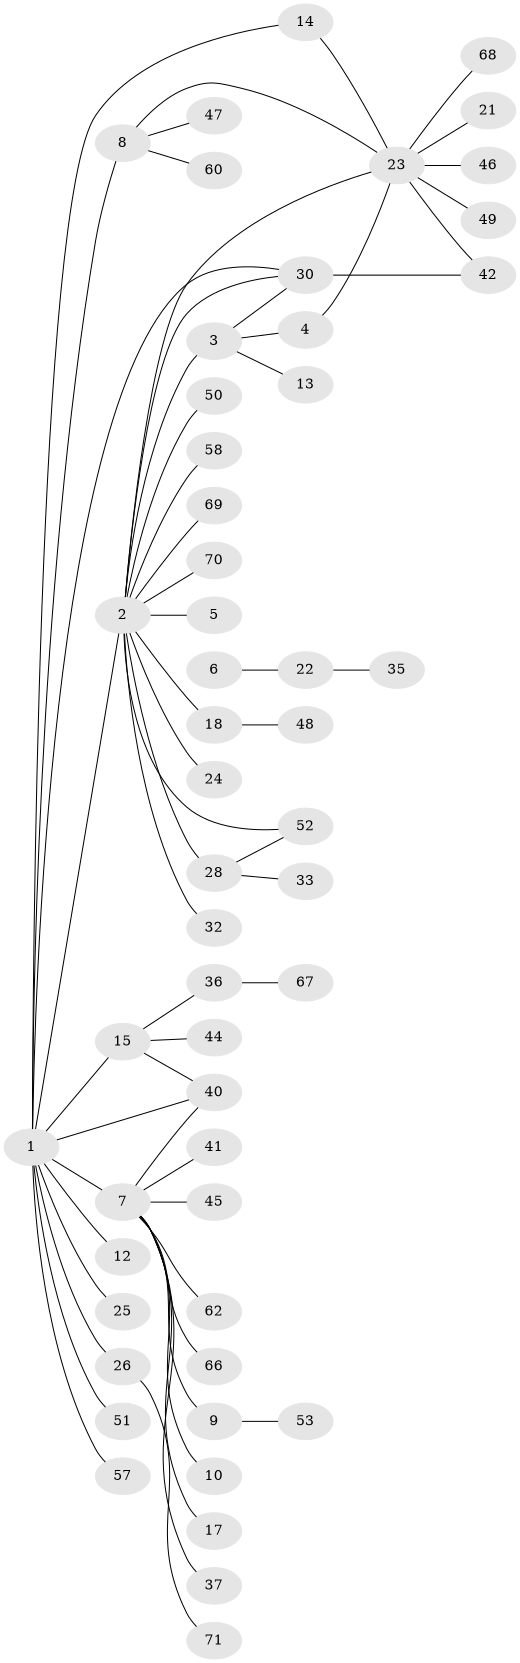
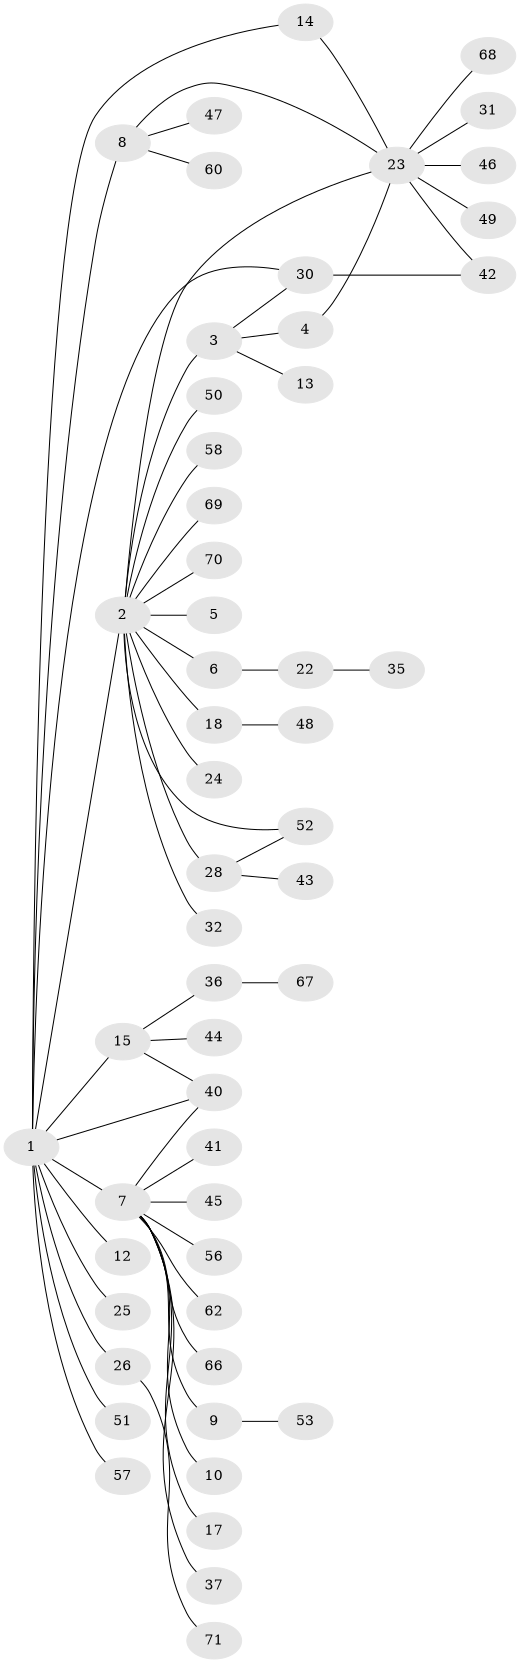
(488, 111) -> (488, 111)
(170, 346) -> (169, 643)
(306, 881) -> (306, 881)
none -> (214, 1257)
